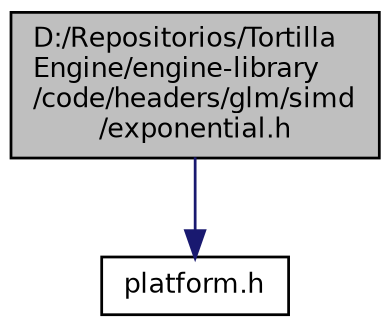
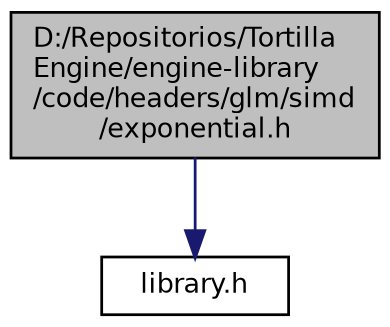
(195, 286) -> (195, 286)
